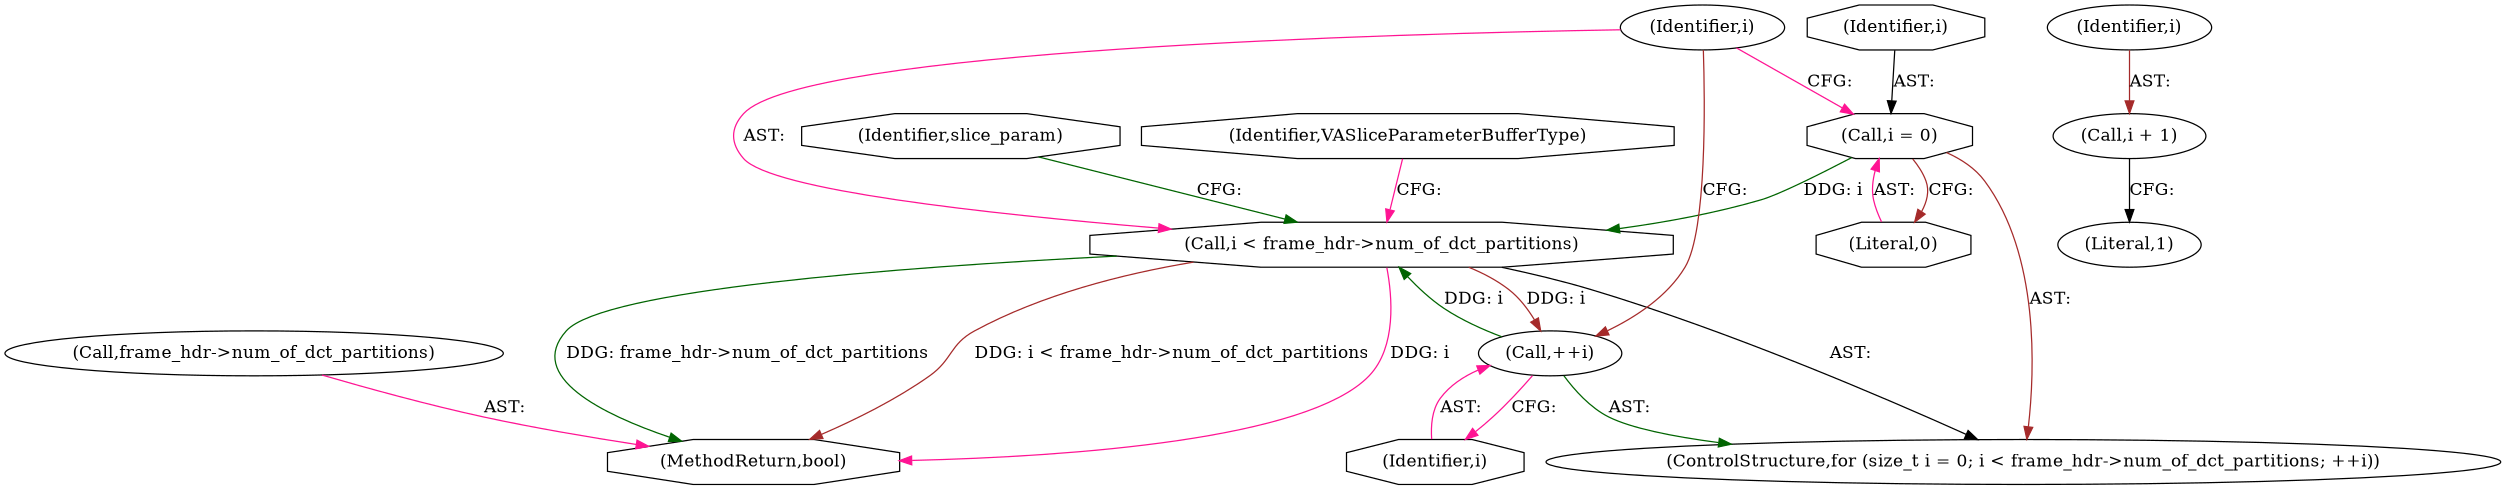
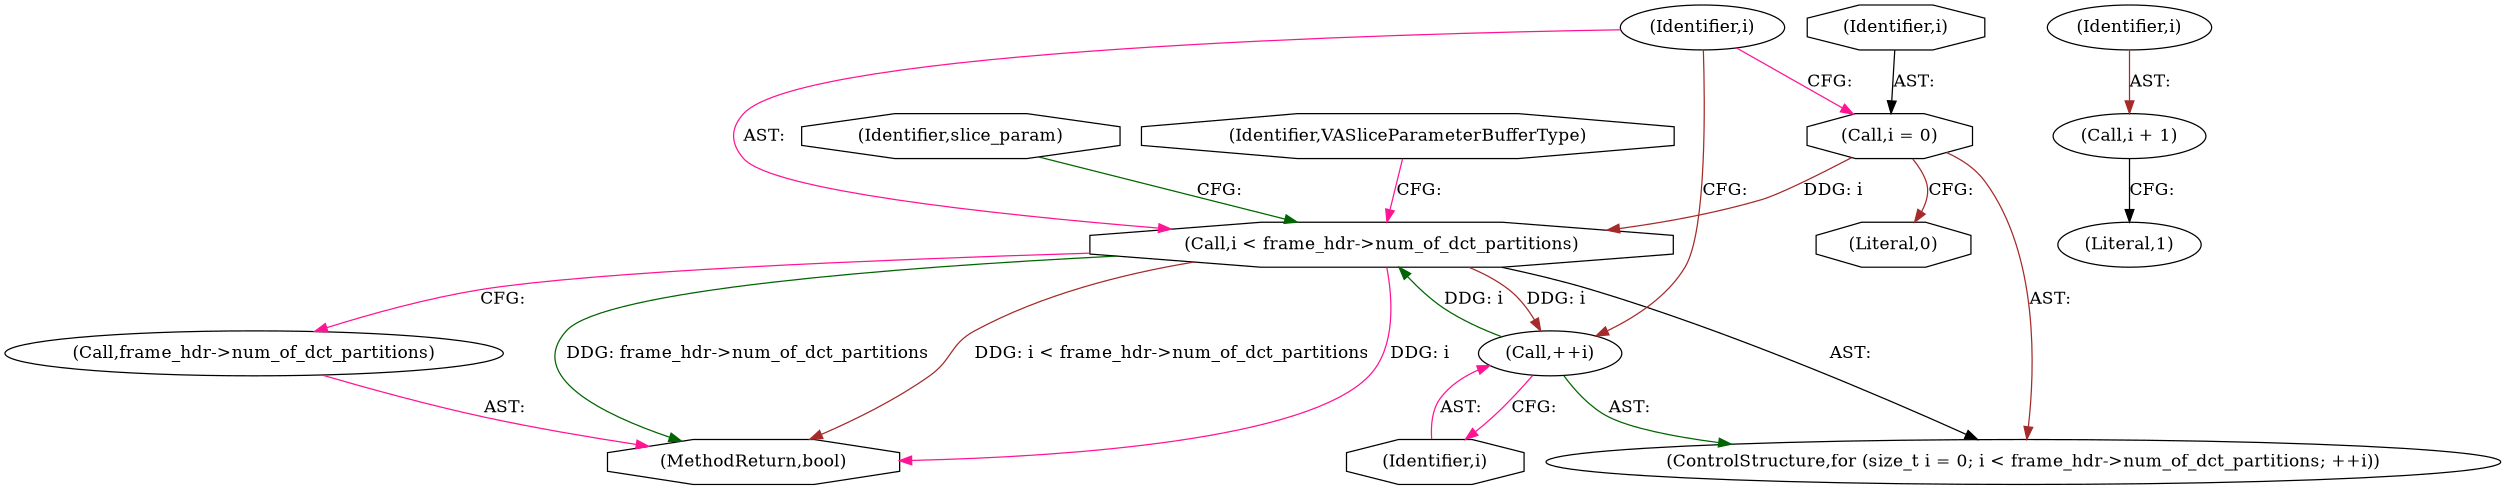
(1873, 197) -> none
(1740, 206) -> (1740, 206)
none -> (705, 270)
